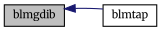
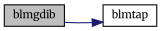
(89, 8) -> (78, 23)
